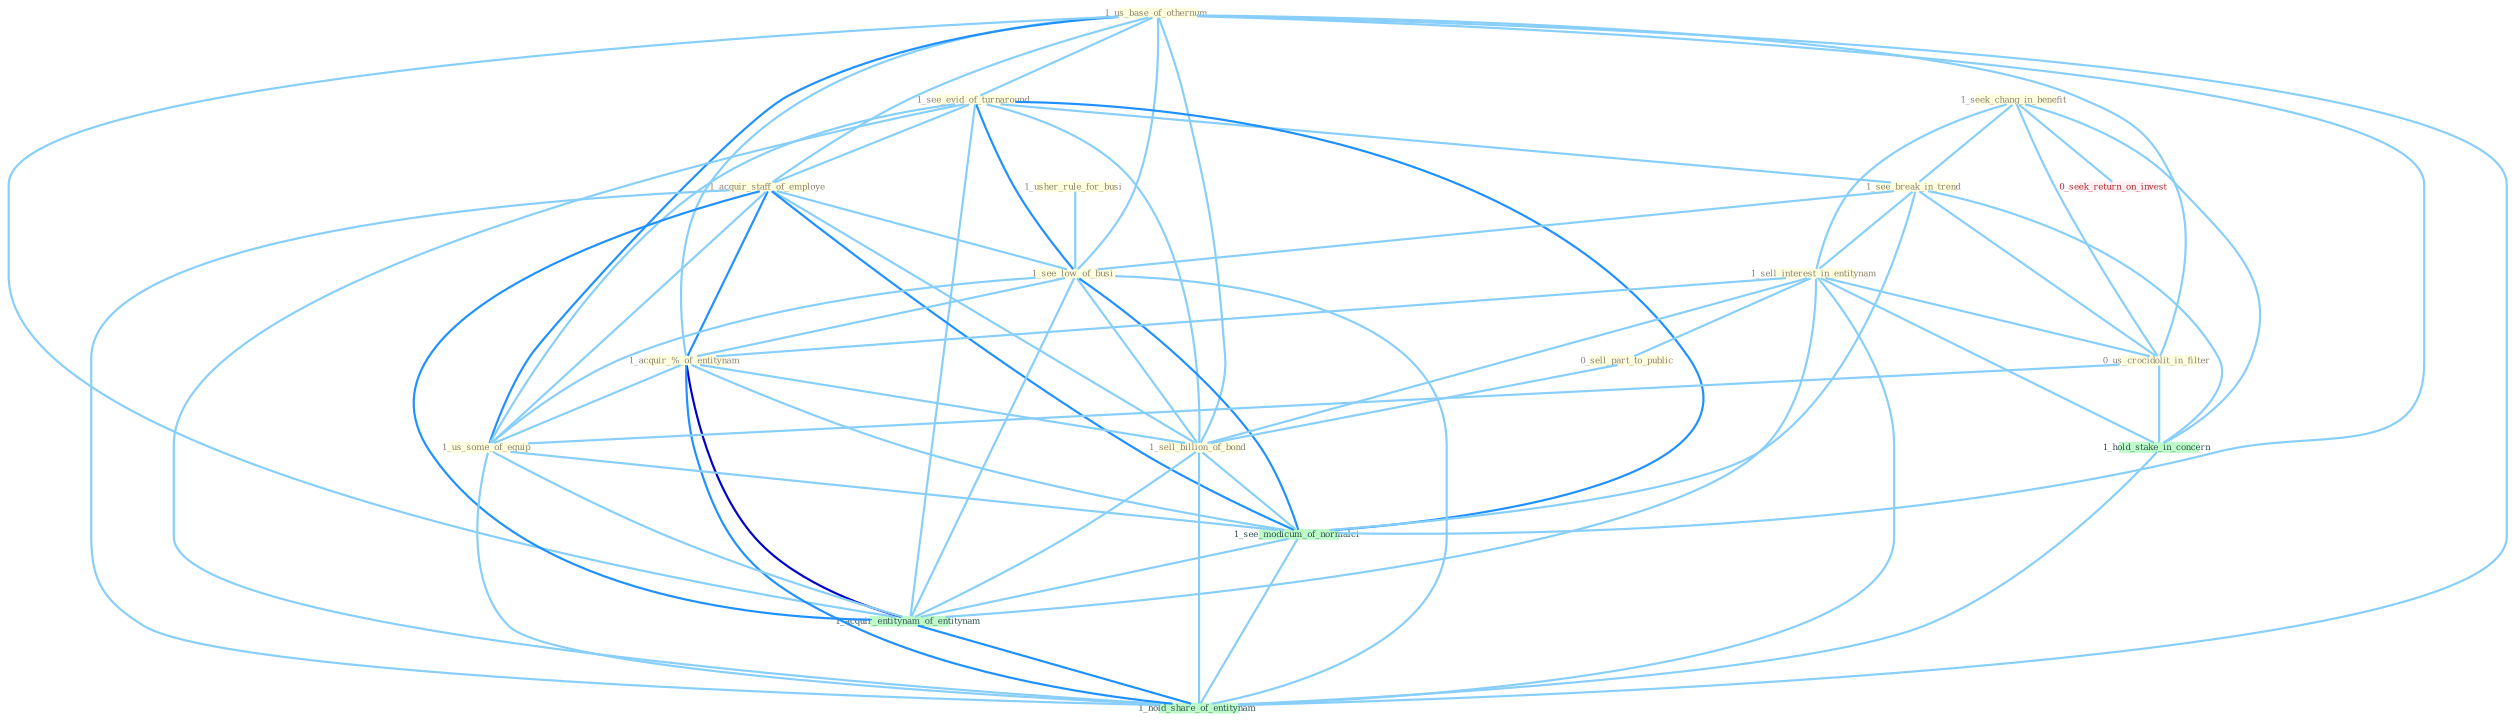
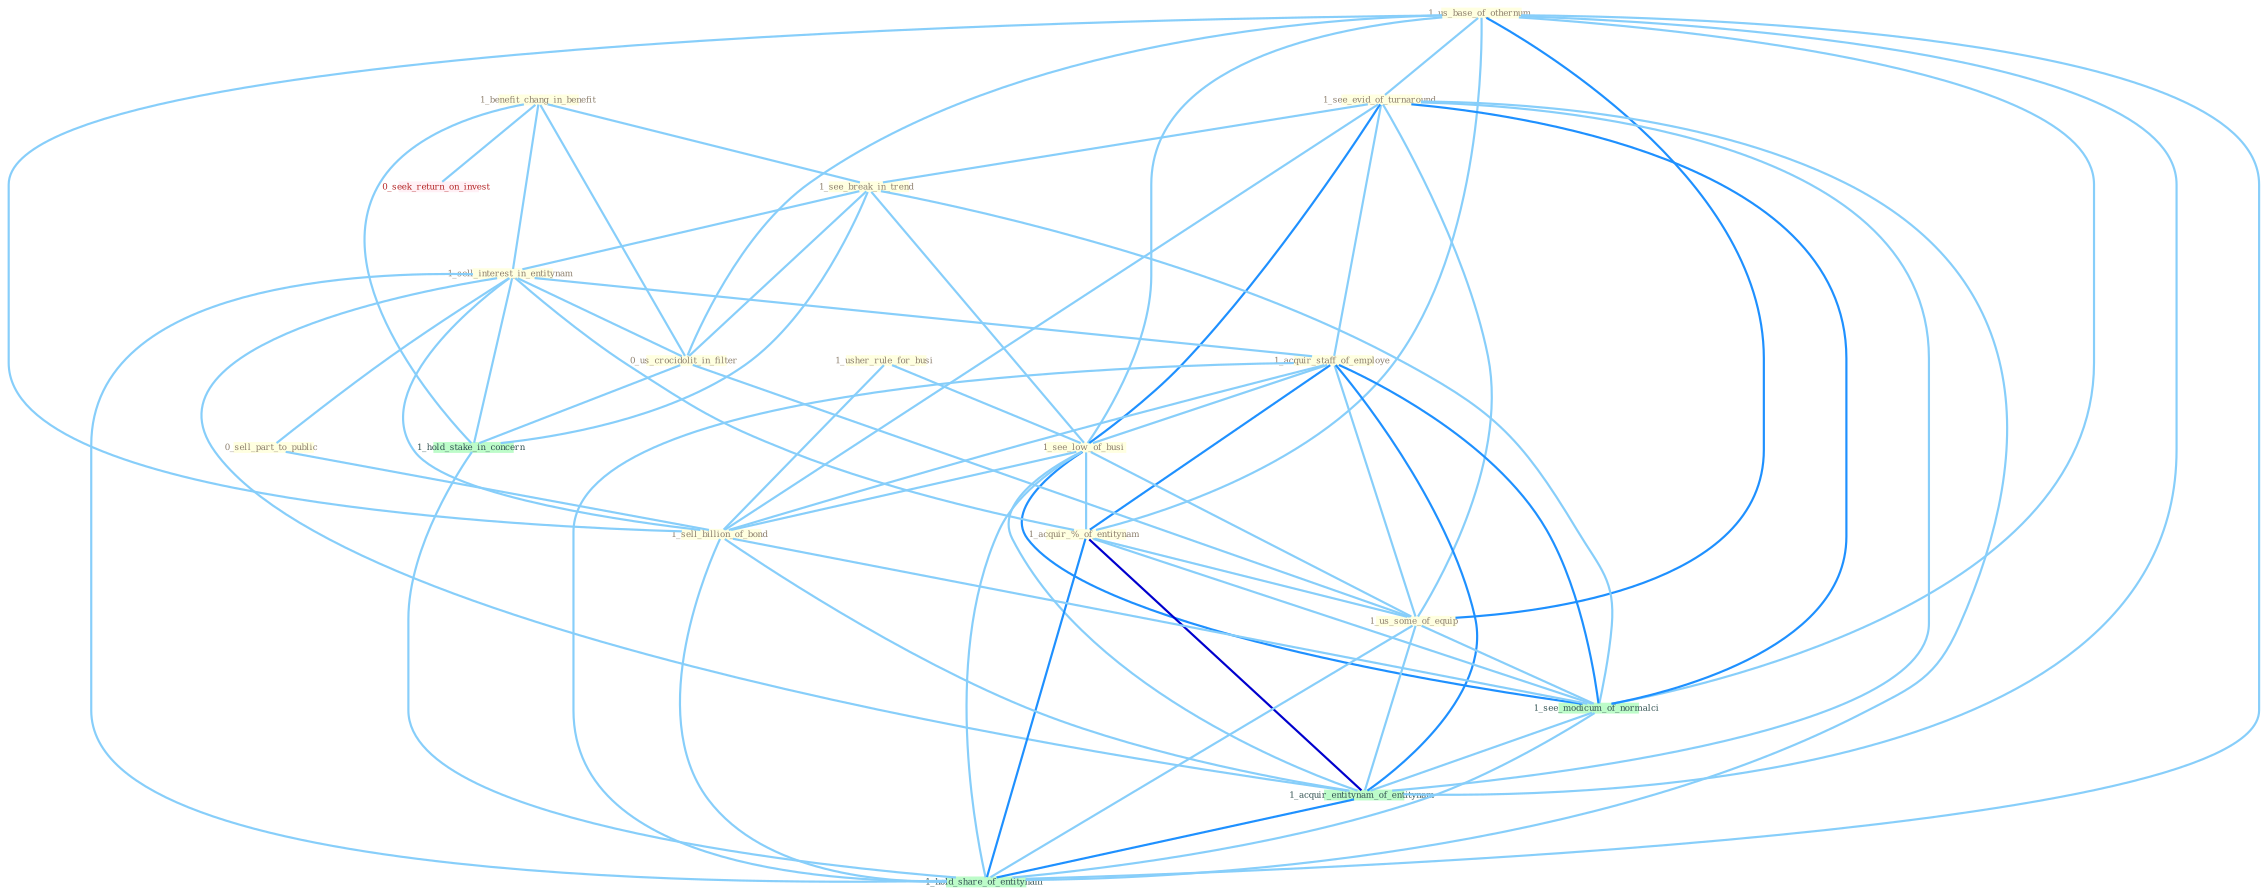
(952, 80) -> (923, 317)
(2016, 100) -> (539, 100)
(955, 406) -> (808, 443)
